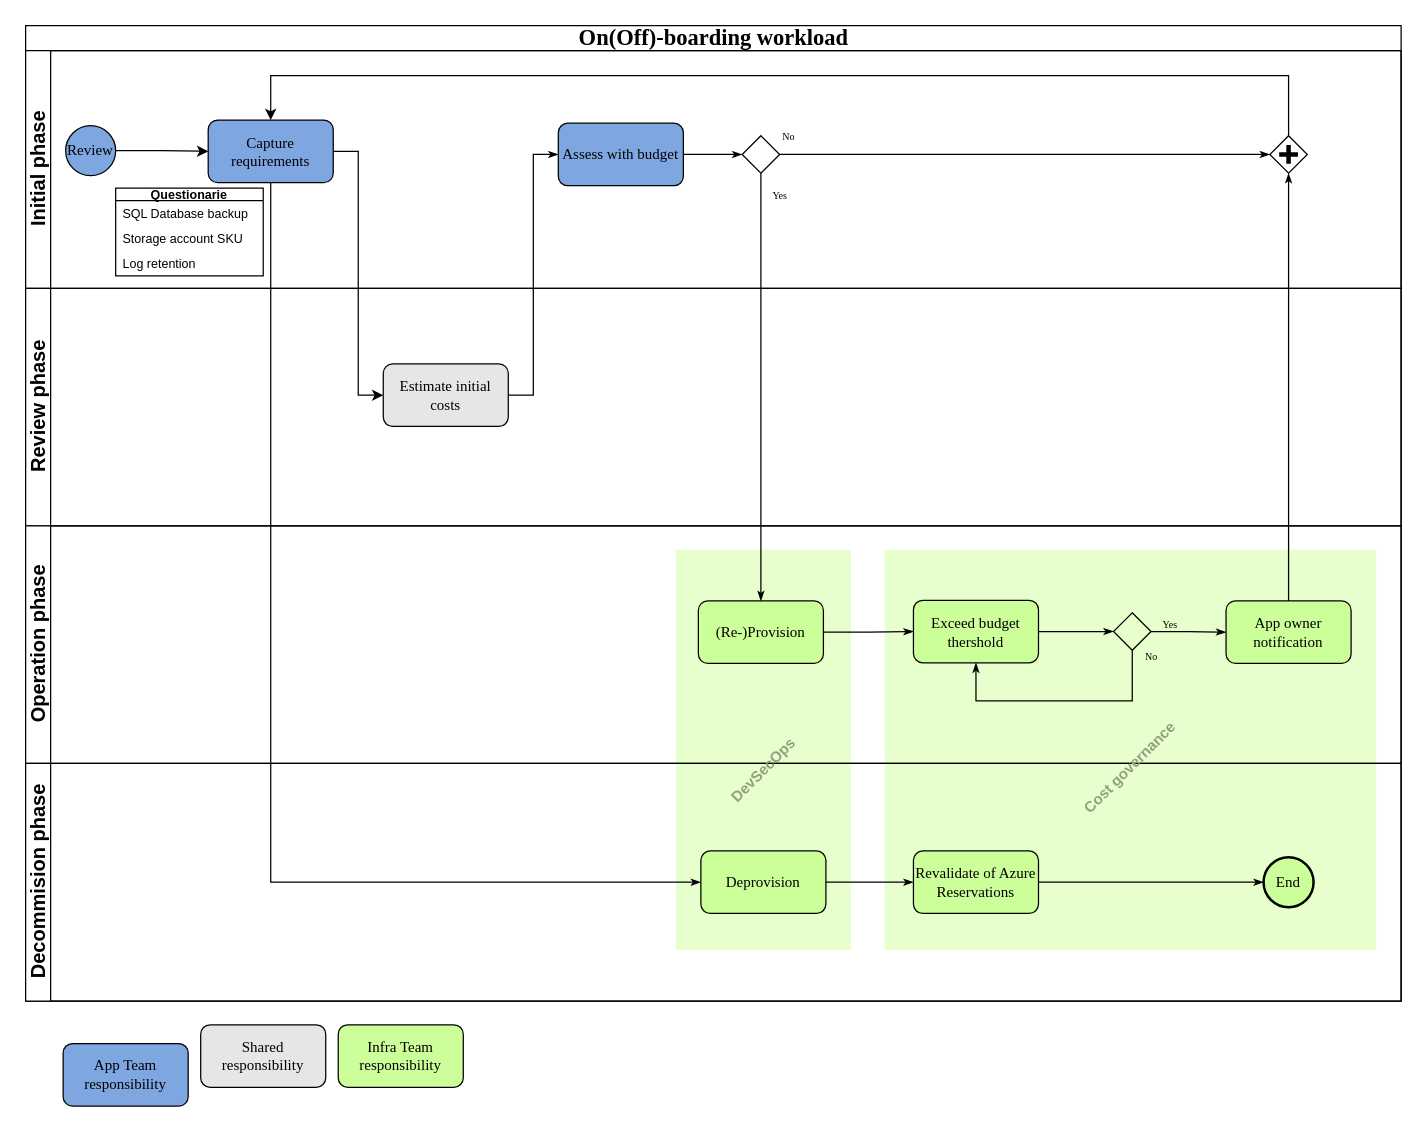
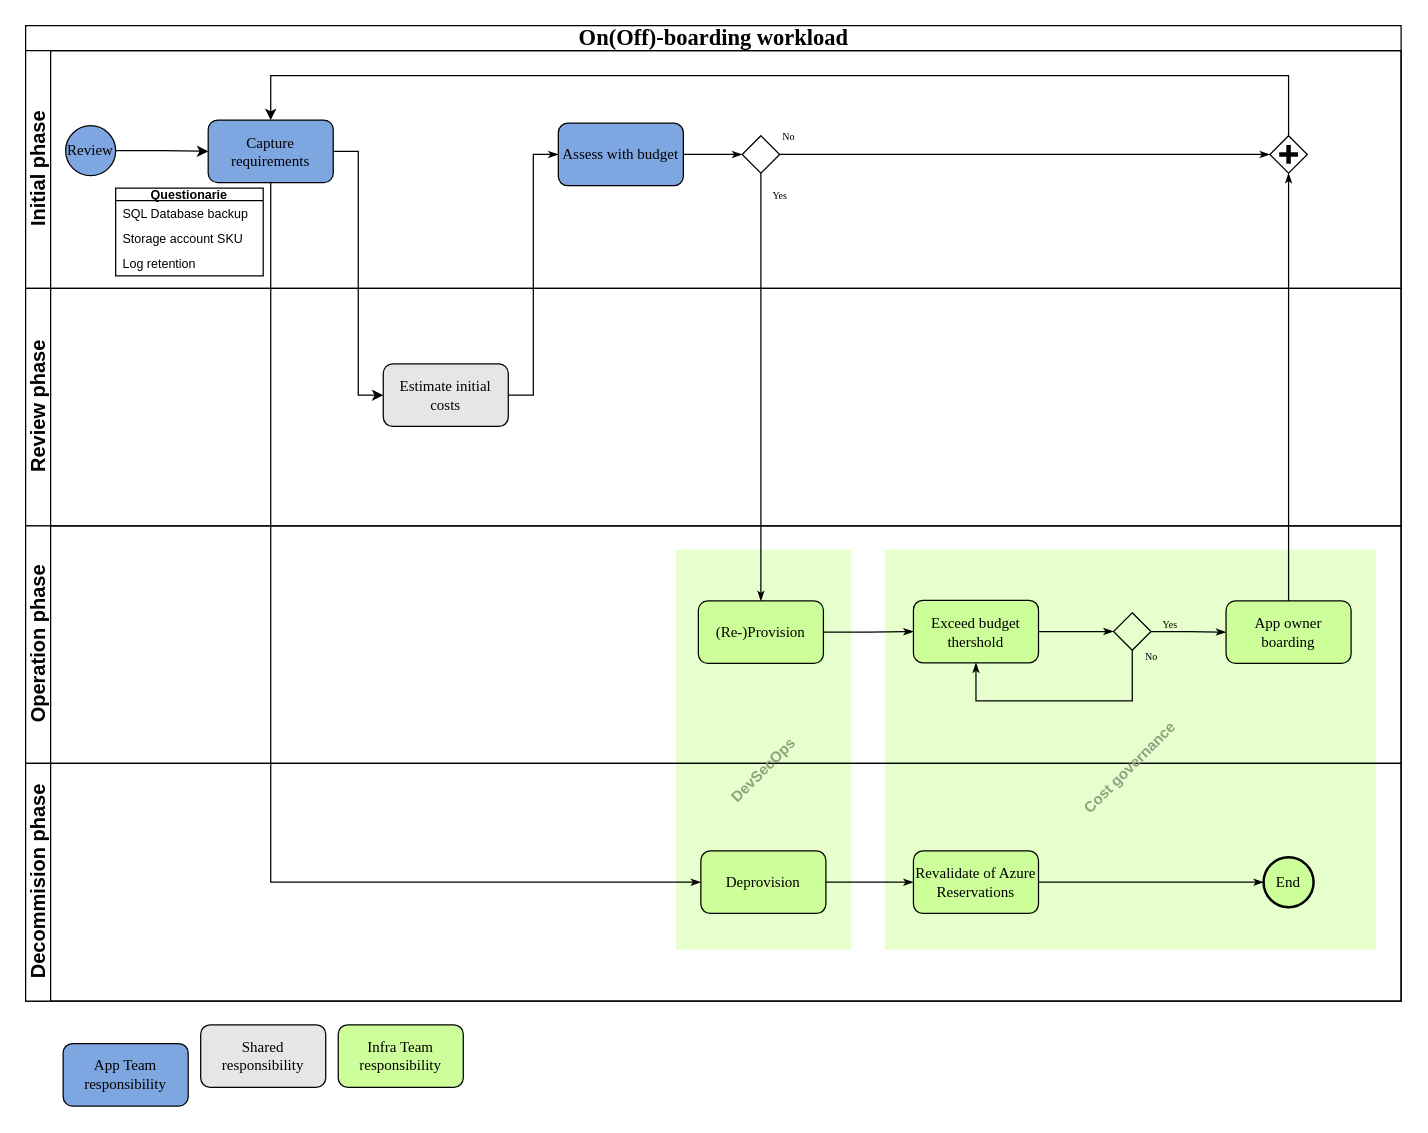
(1288, 632) -> (1288, 632)
